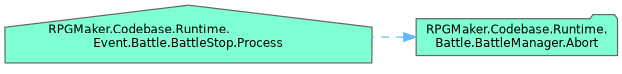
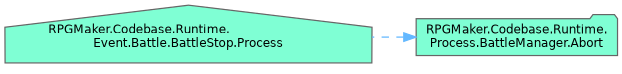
(517, 37) -> (517, 37)
